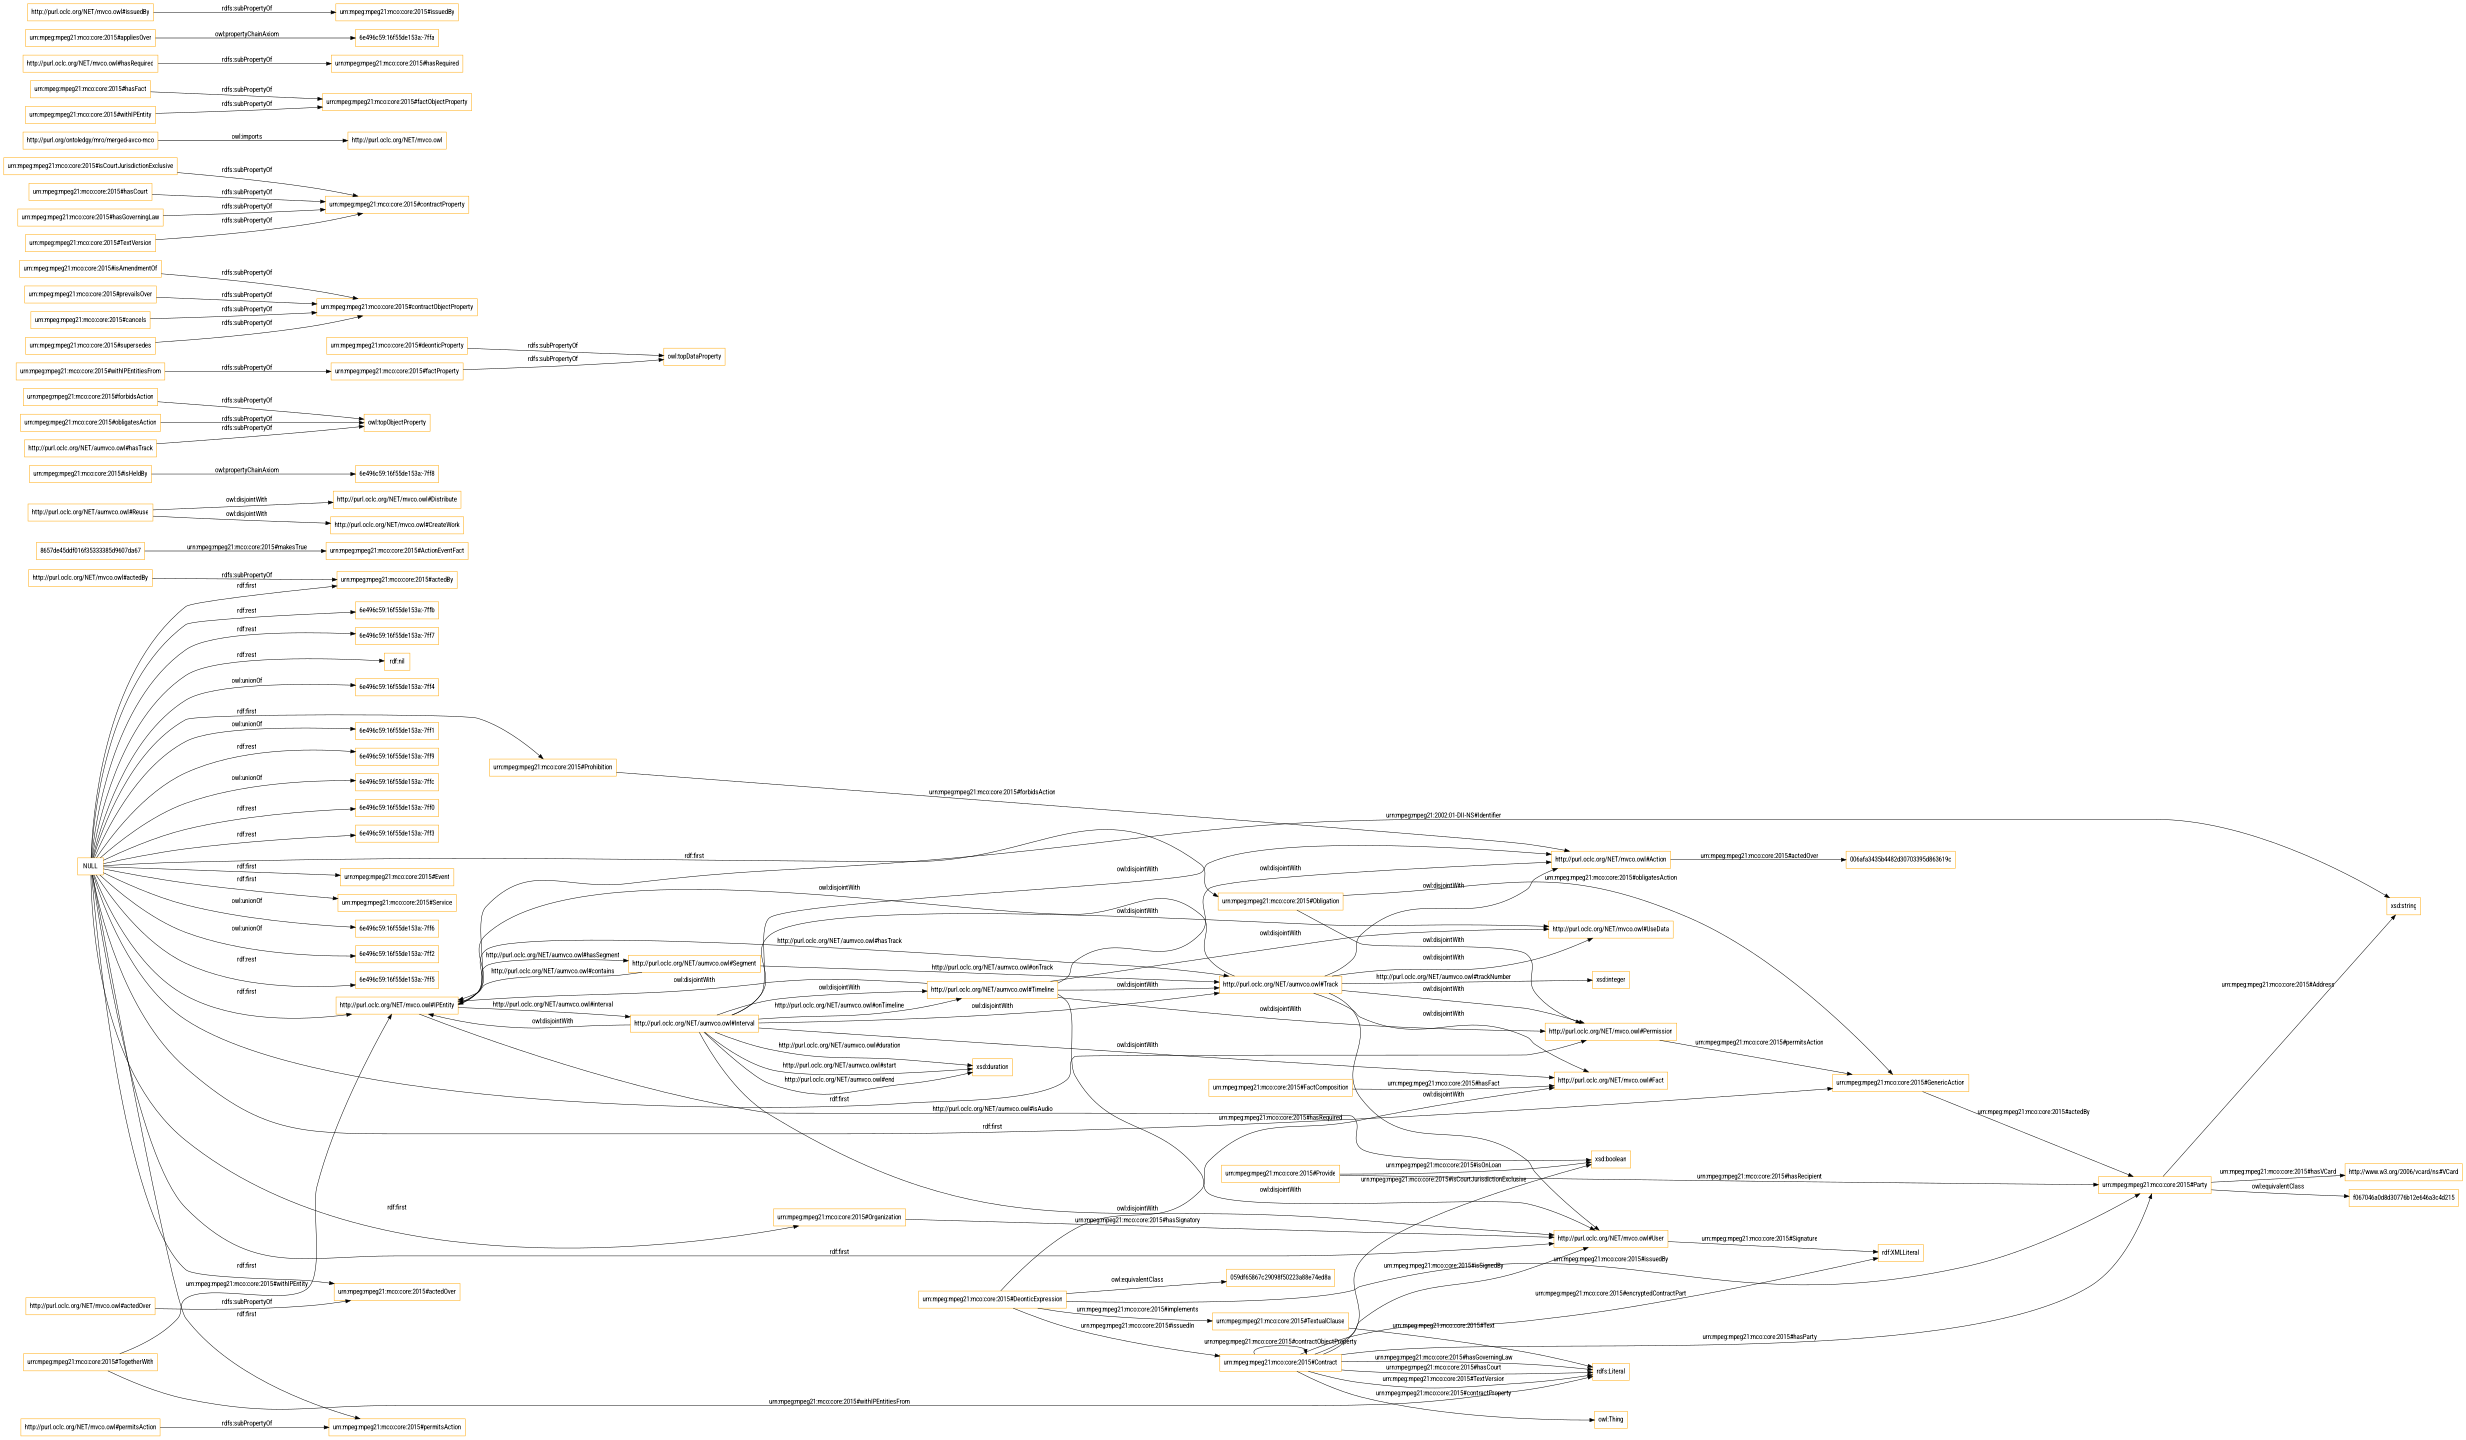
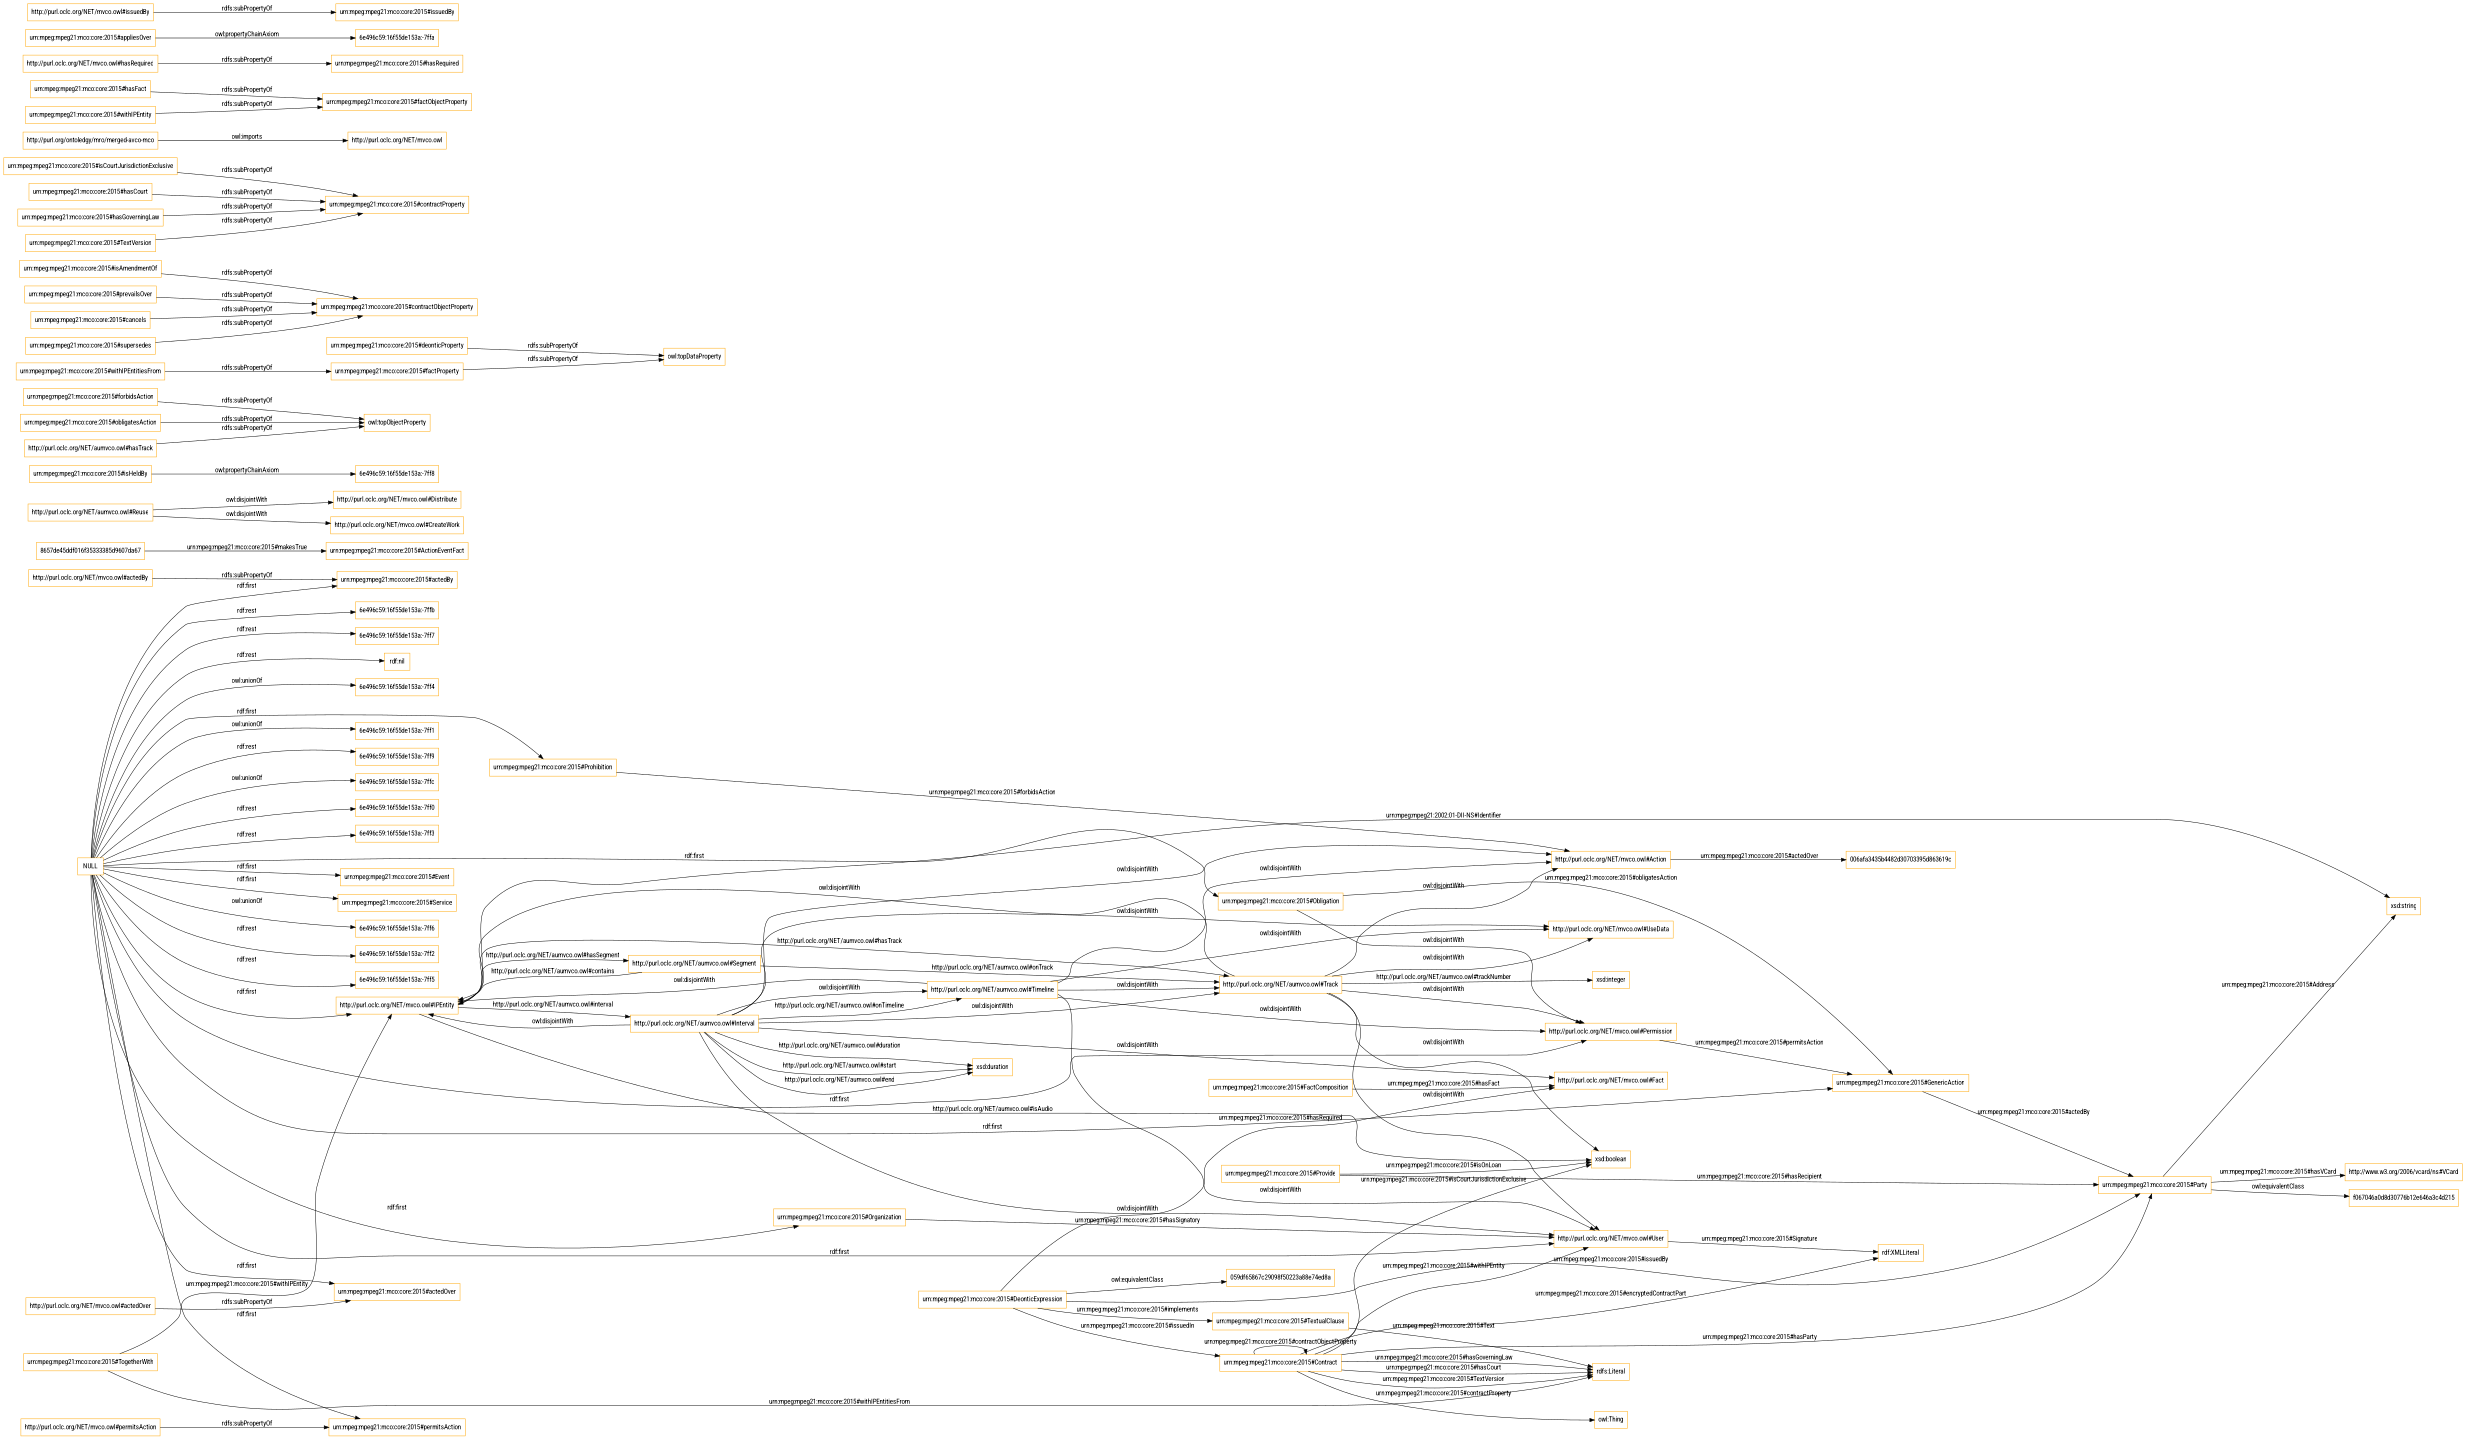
(247, 929) -> (247, 929)
(1457, 1026) -> (1457, 1063)
(1444, 1266) -> (1444, 1266)
